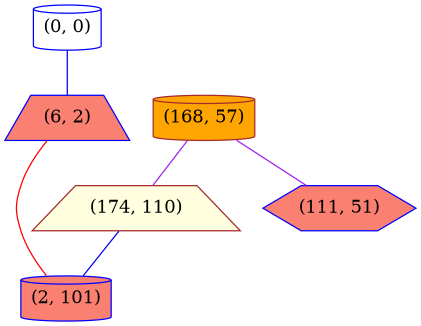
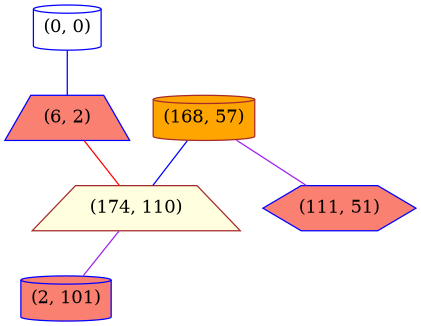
(170, 163) -> (170, 163)
(16, 208) -> (102, 163)
(101, 253) -> (101, 253)
